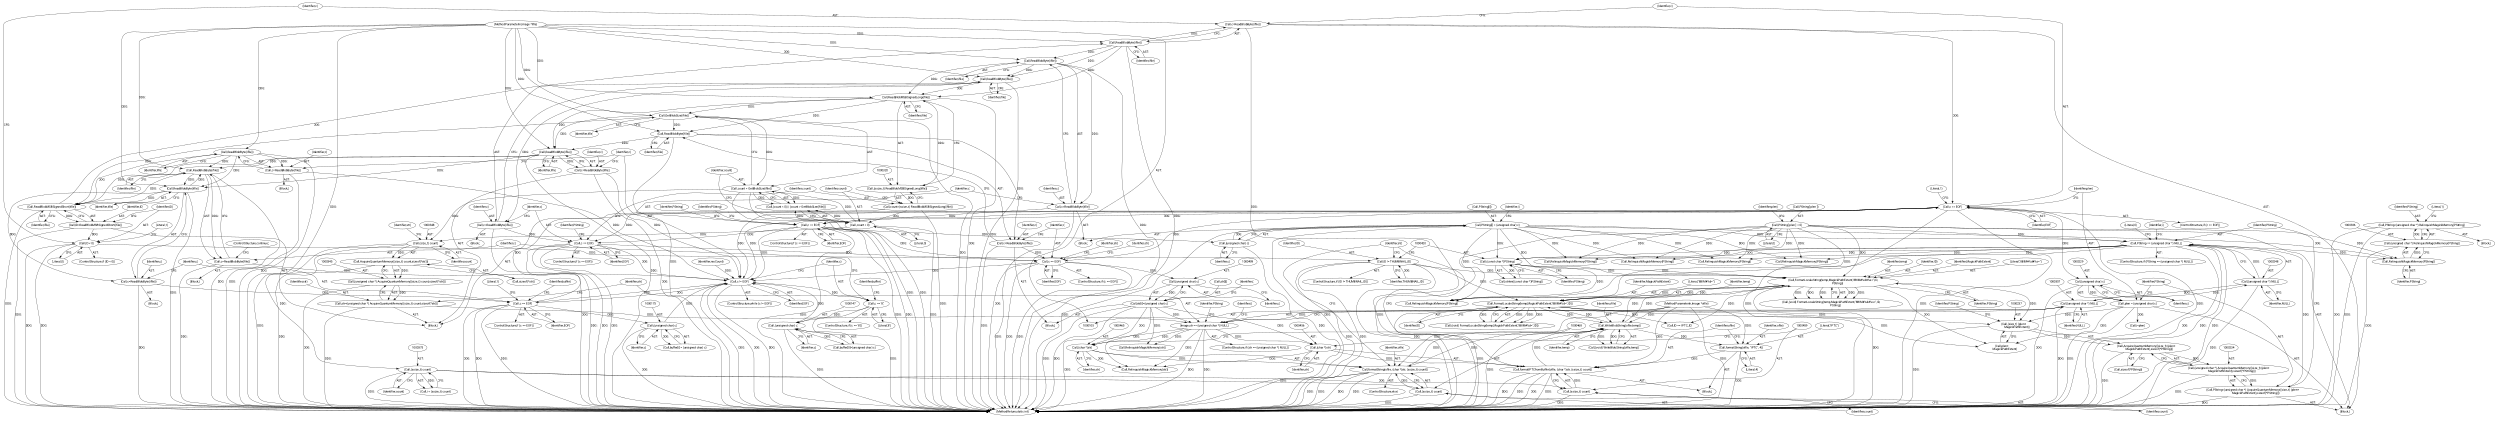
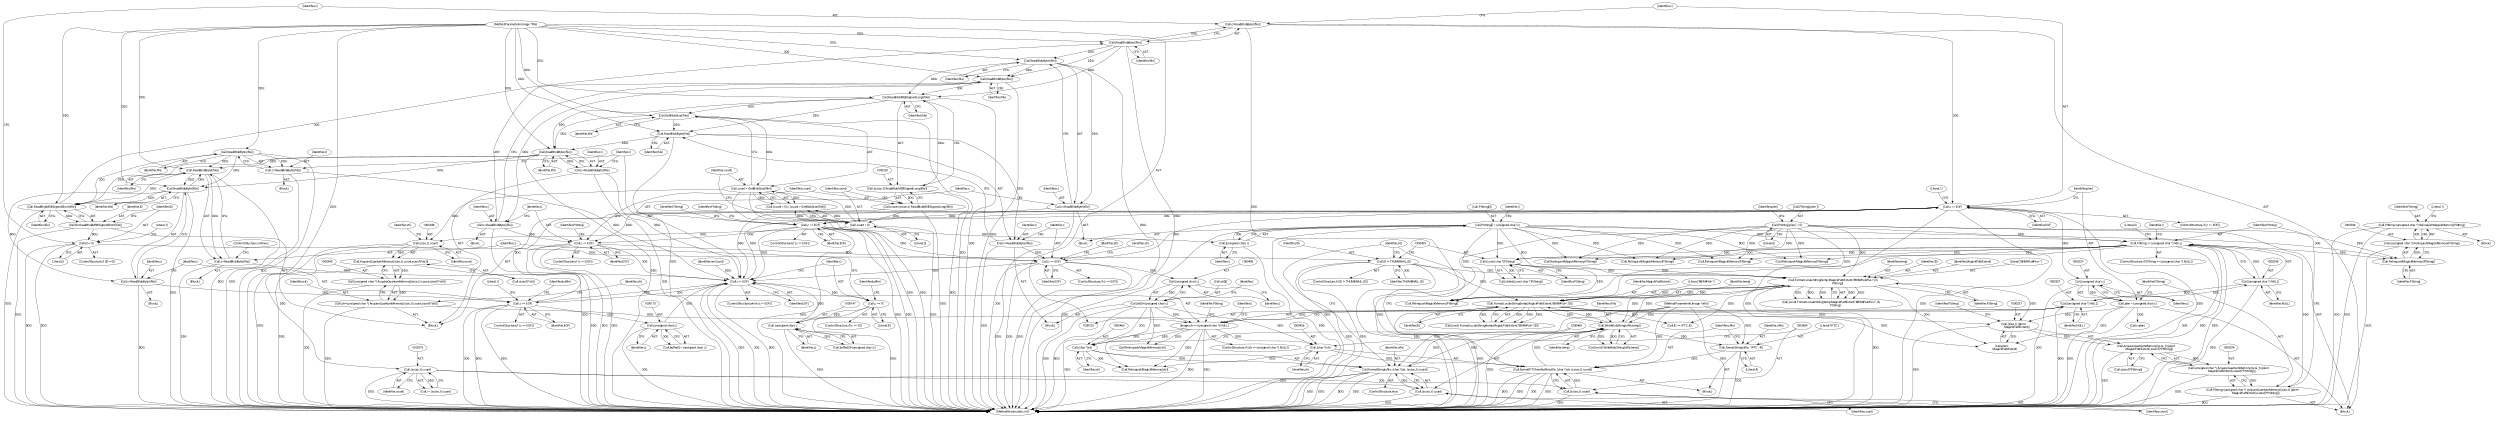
(355, 135) -> (189, 28)
none -> (949, 297)
